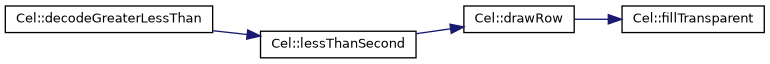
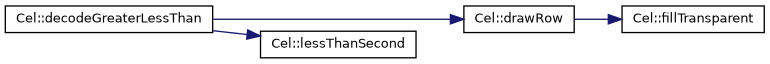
(433, 31) -> (332, 19)
